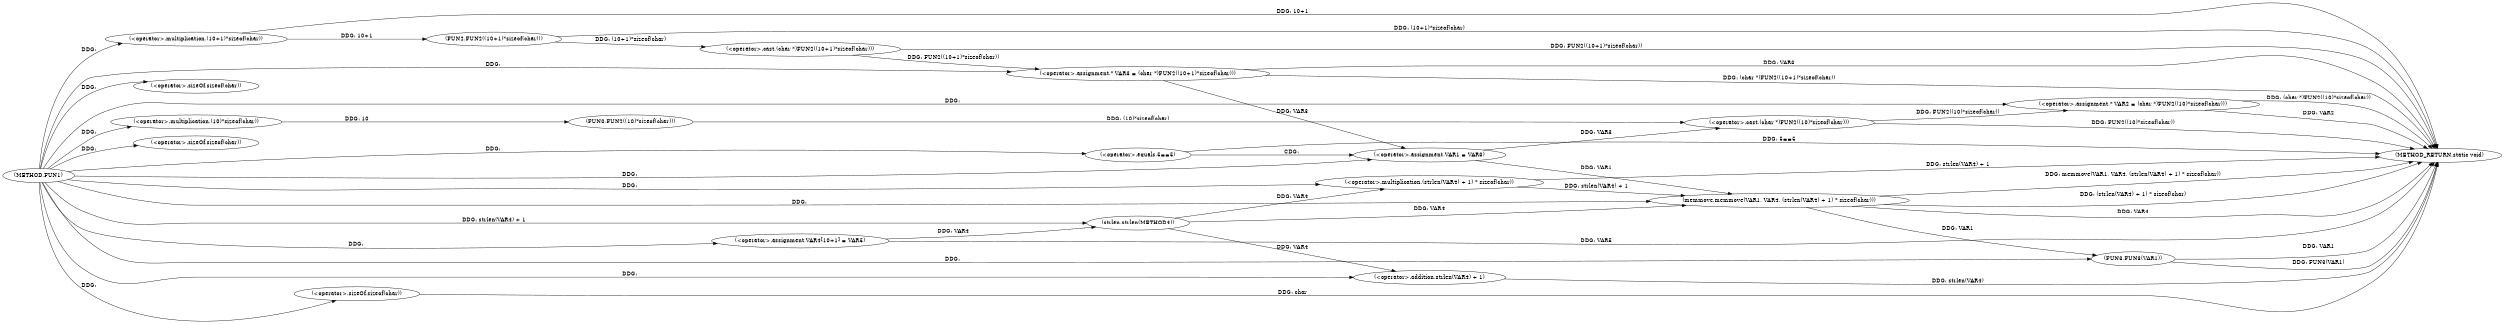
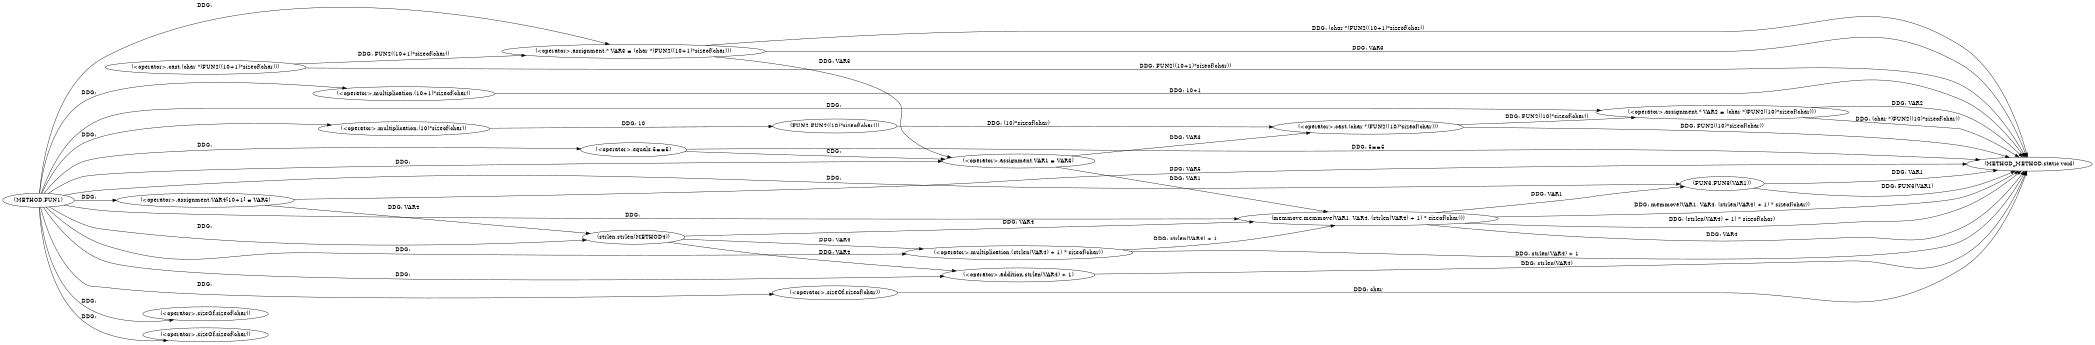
(494, 39) -> none
(631, 122) -> (835, 126)
(2440, 155) -> (2029, 164)
(494, 220) -> (206, 227)
